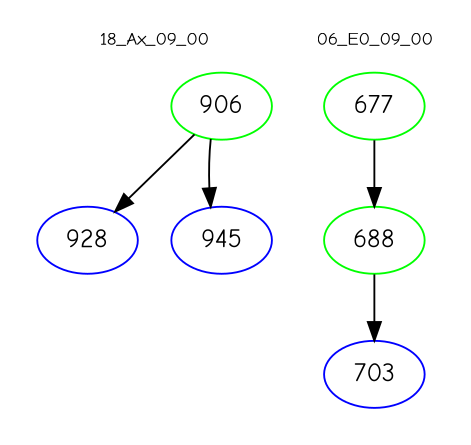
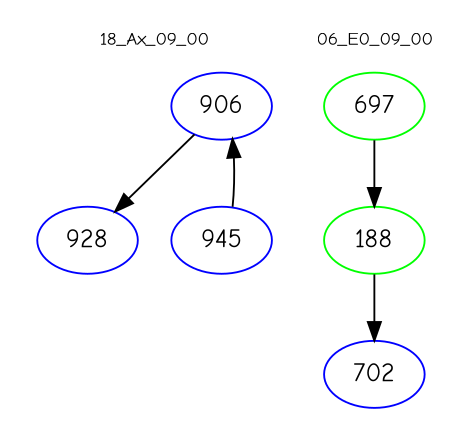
(222, 106) -> (222, 106)
(374, 106) -> (374, 106)
(209, 164) -> (234, 182)
(374, 240) -> (374, 240)
(374, 374) -> (374, 374)
